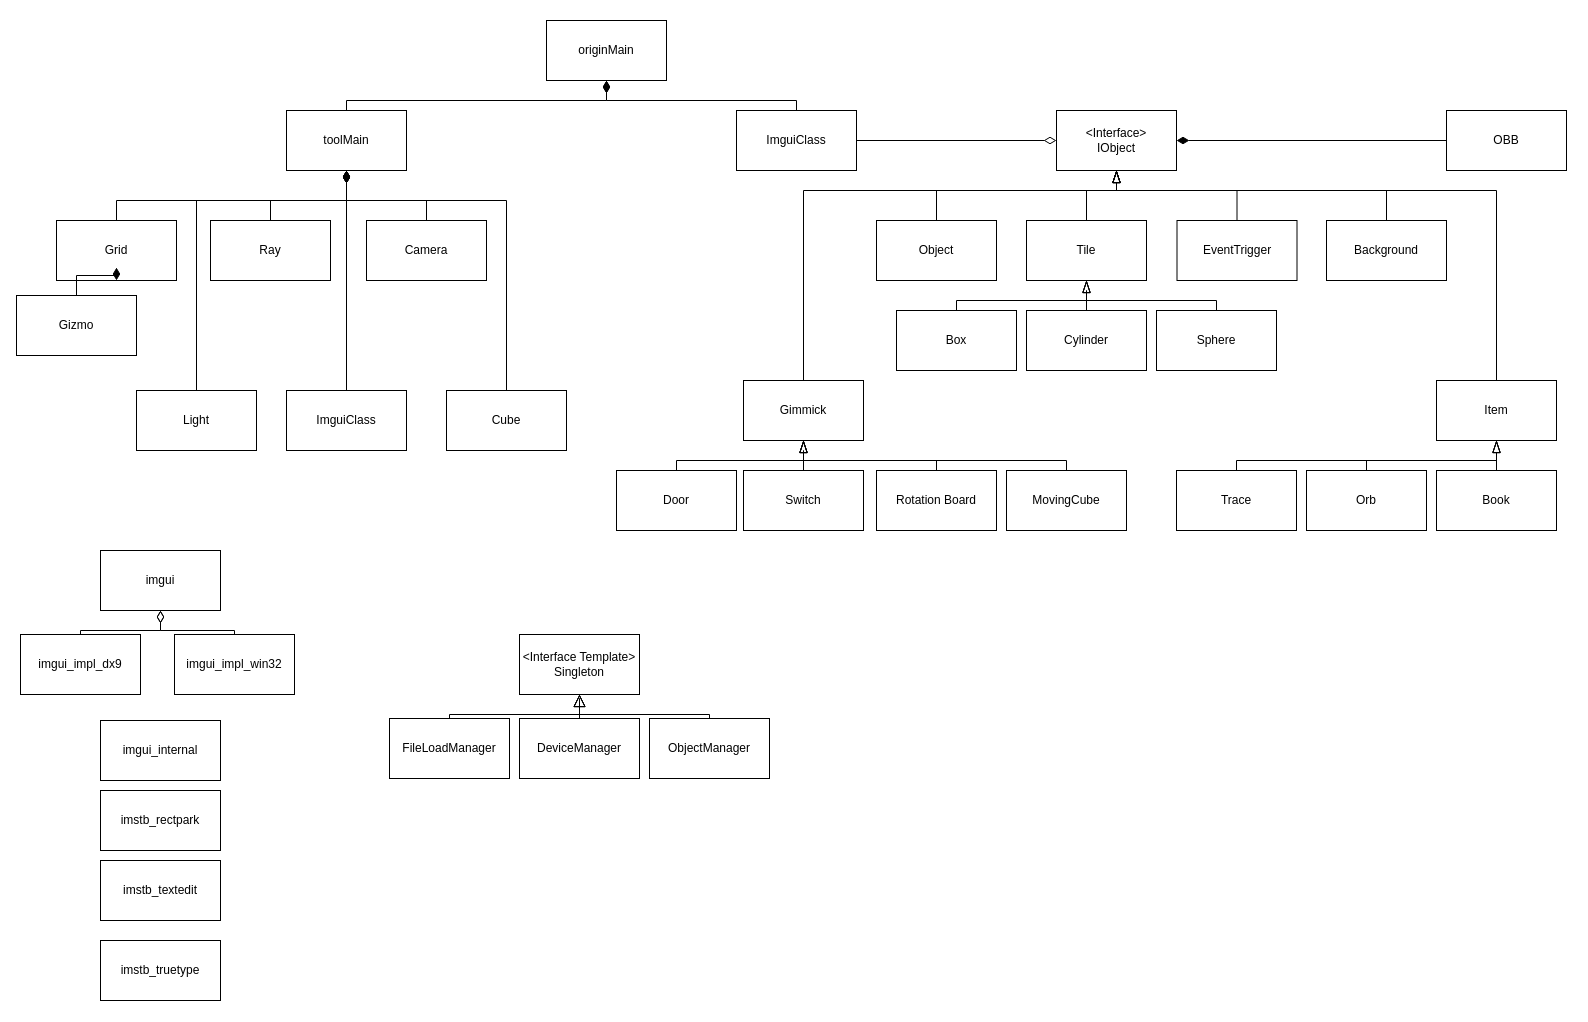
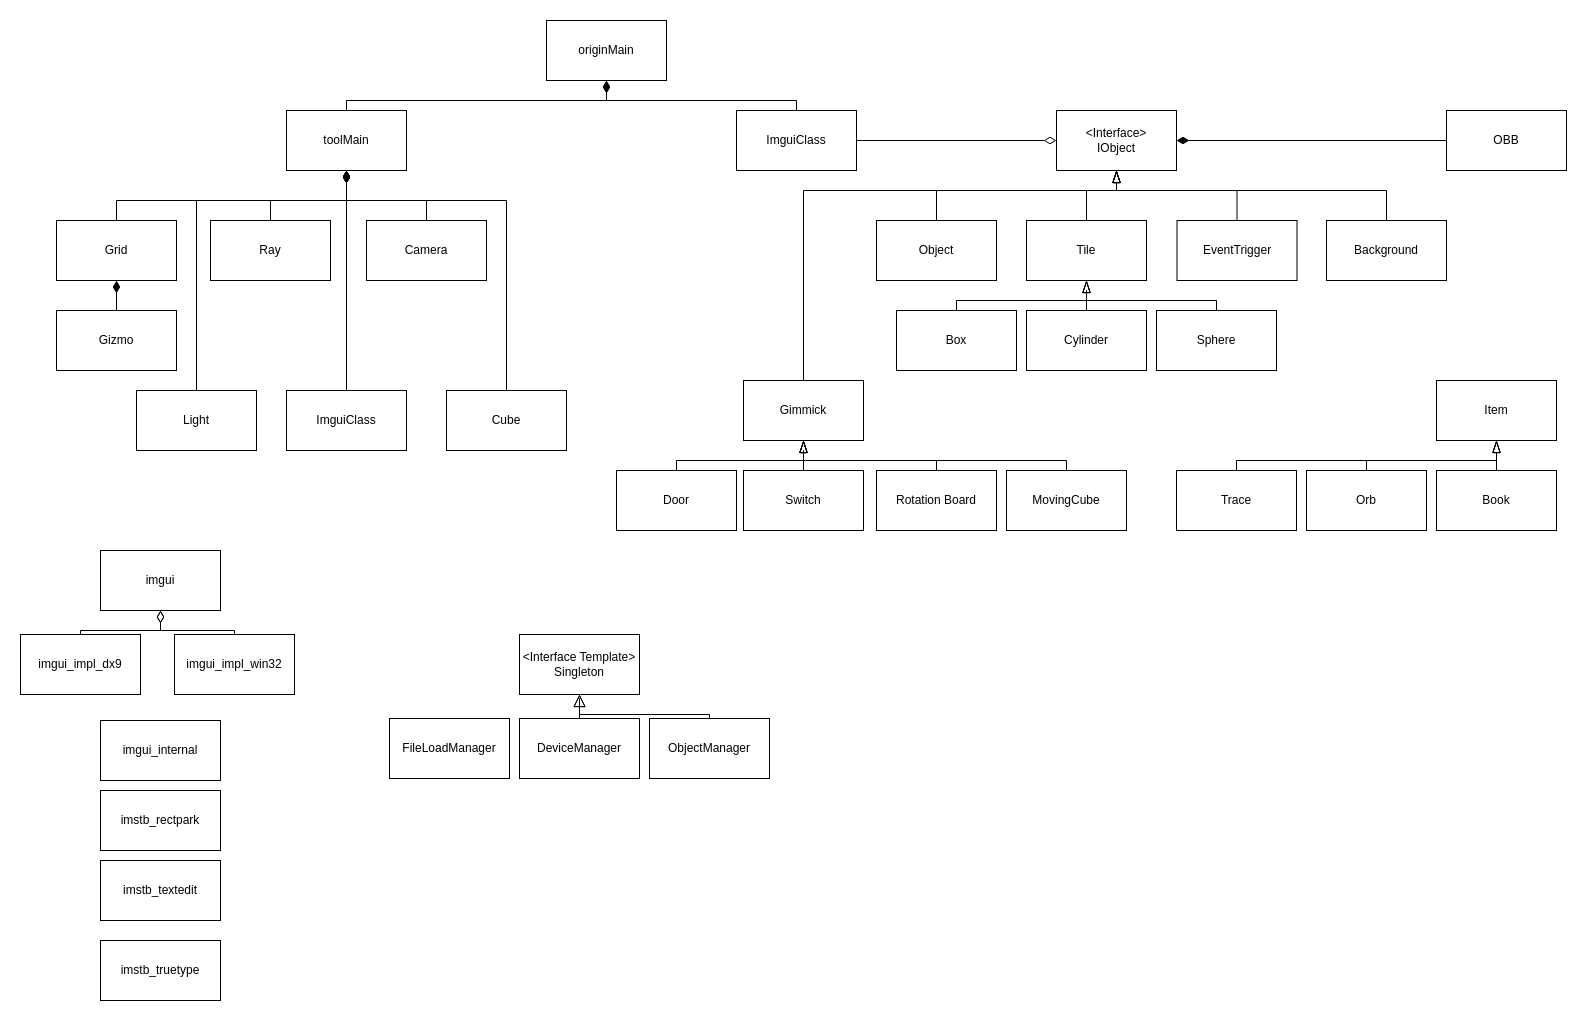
(1497, 232) -> none
(77, 326) -> (117, 341)
(511, 715) -> none
